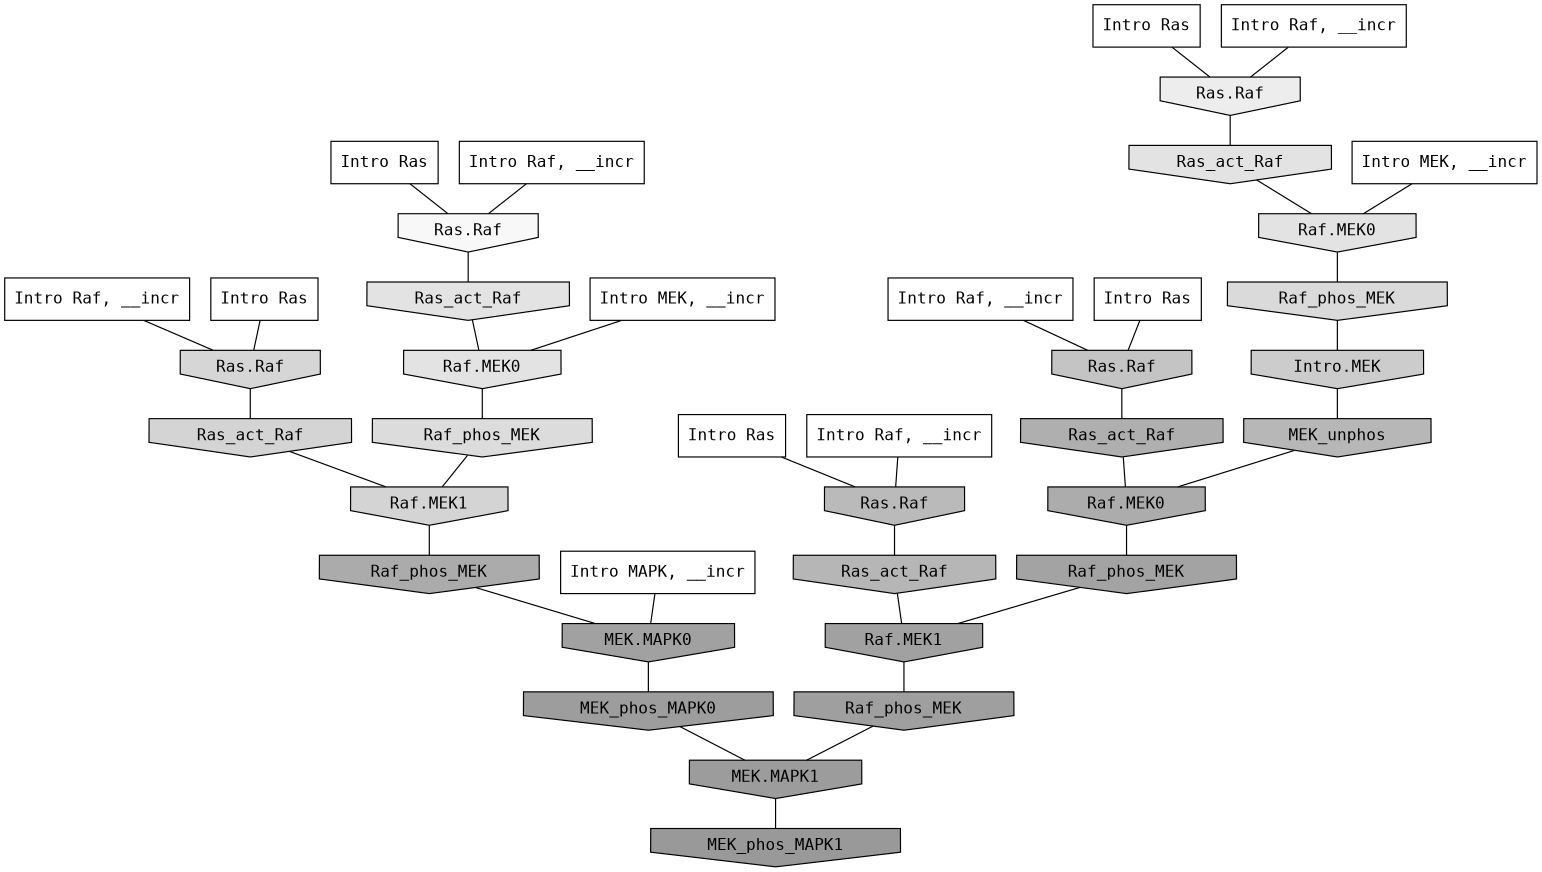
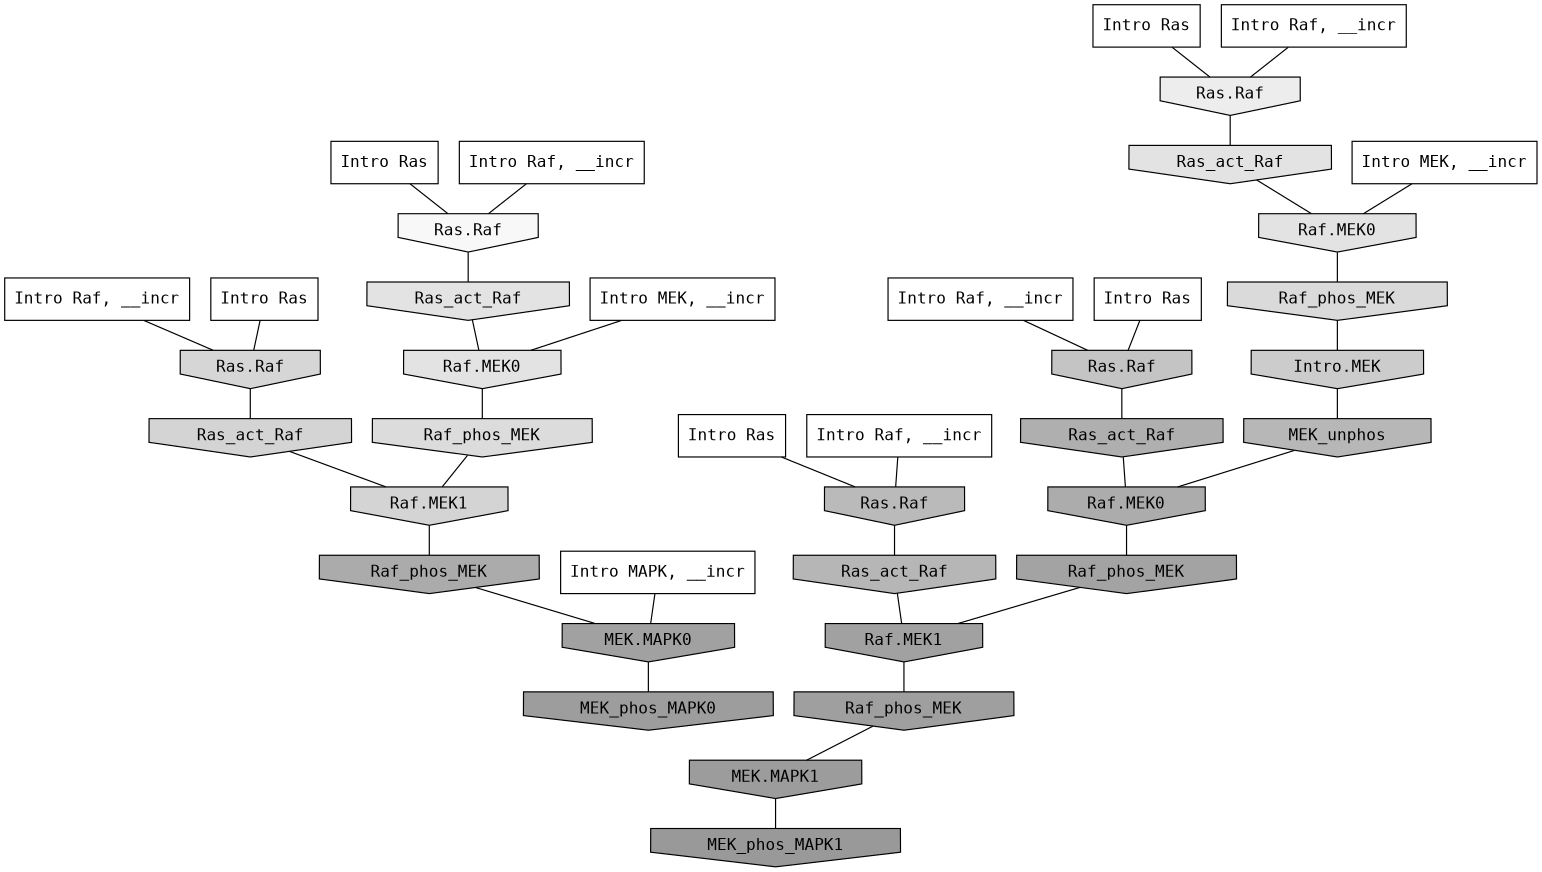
(712, 743) -> none
